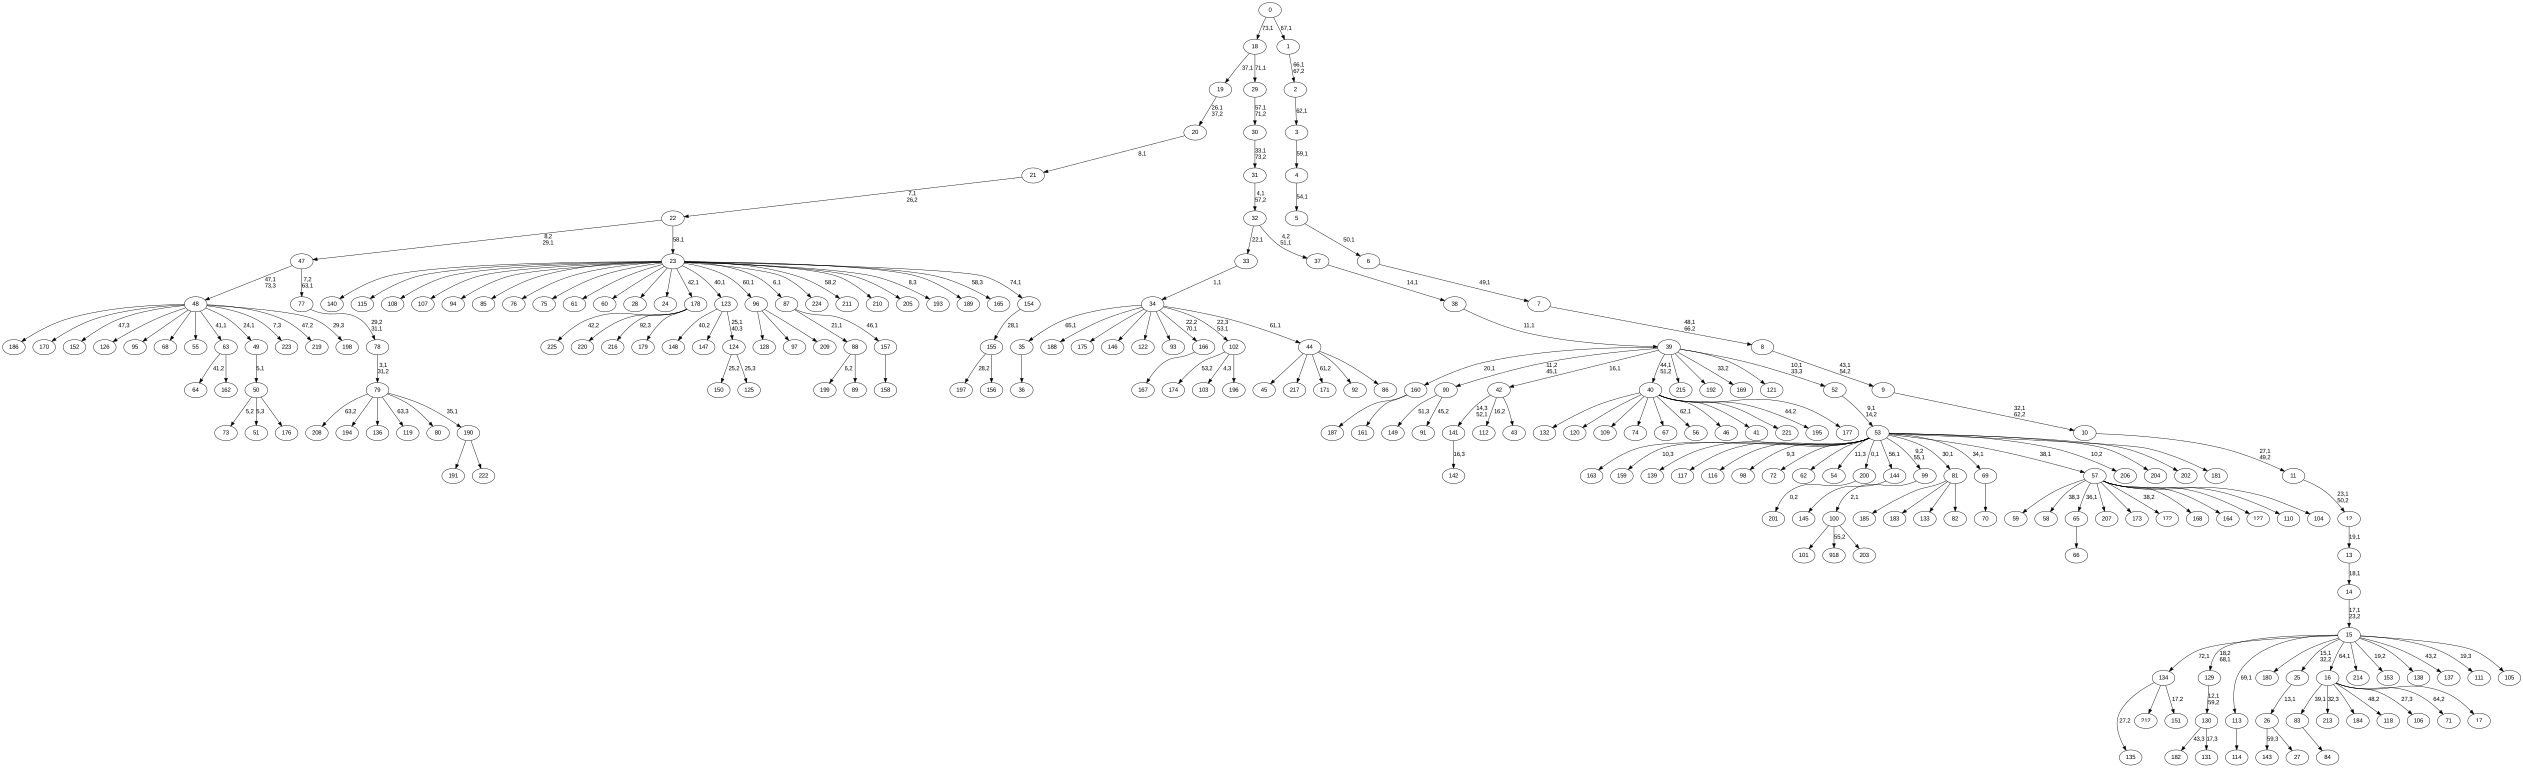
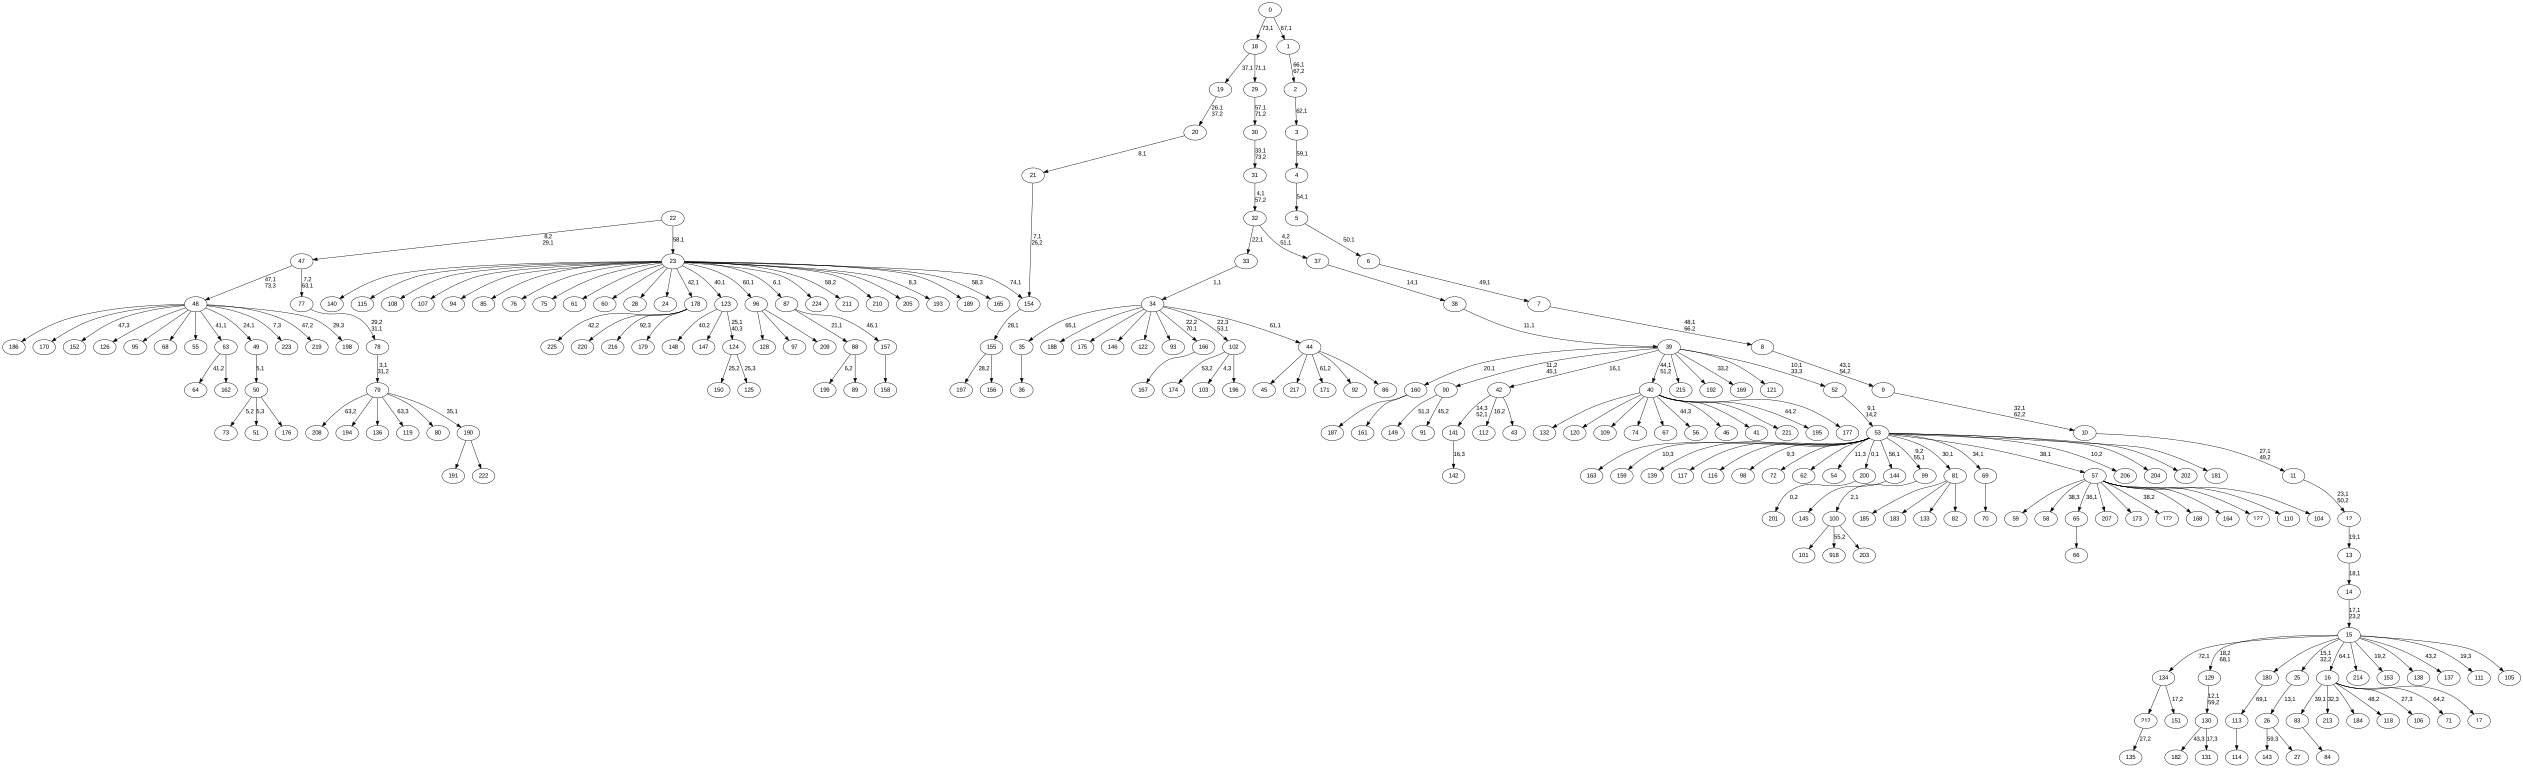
(855, 197) -> (1031, 238)
(1686, 412) -> (1686, 412)
(2266, 649) -> (2253, 698)
(2122, 708) -> (2139, 737)
